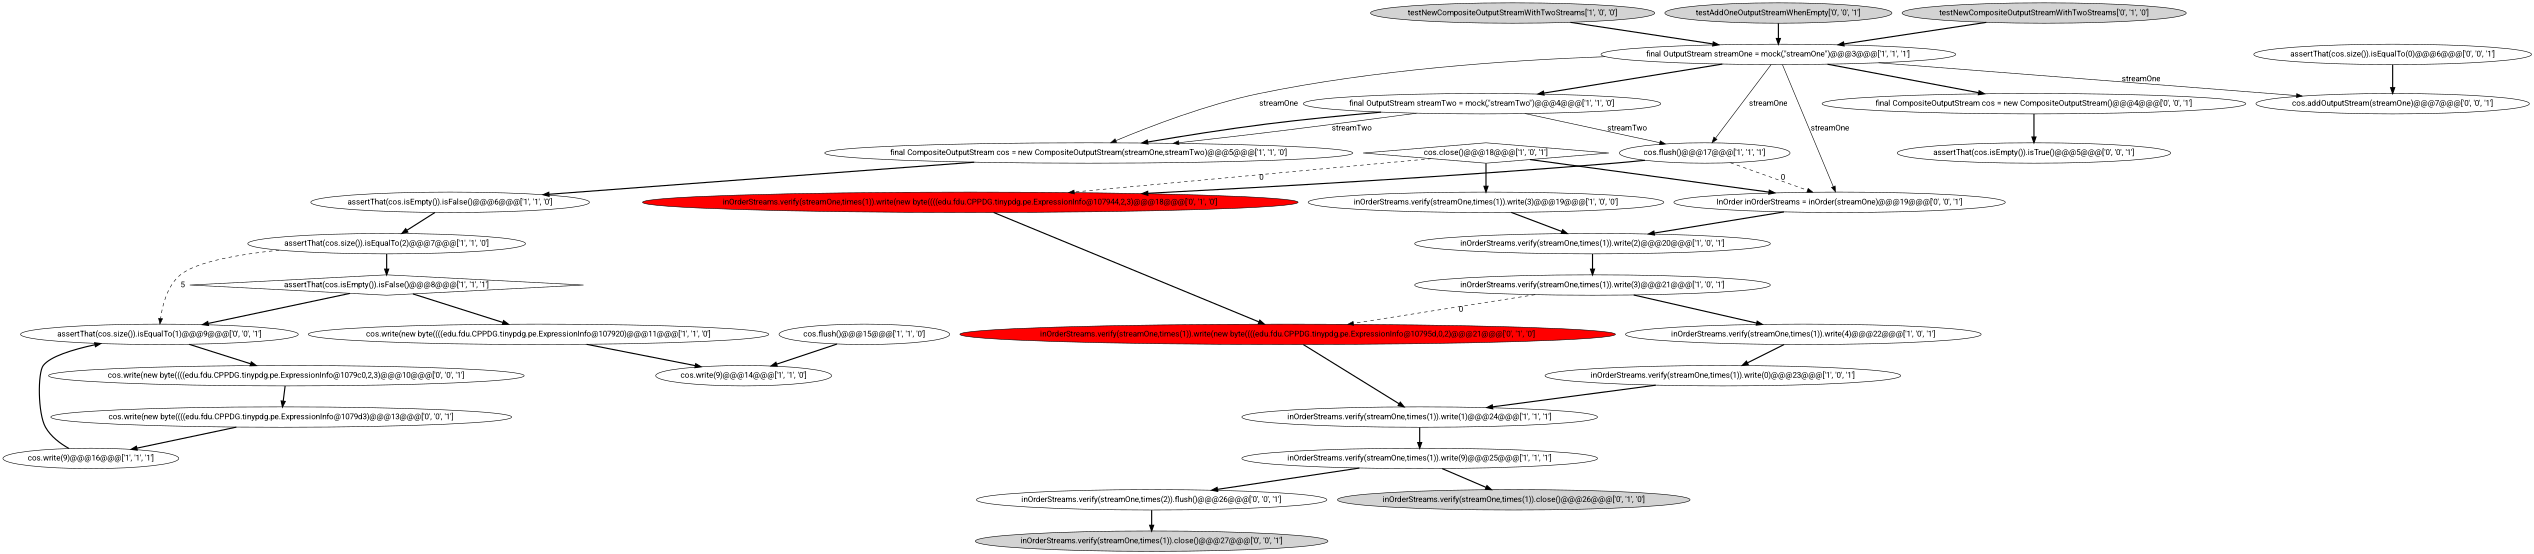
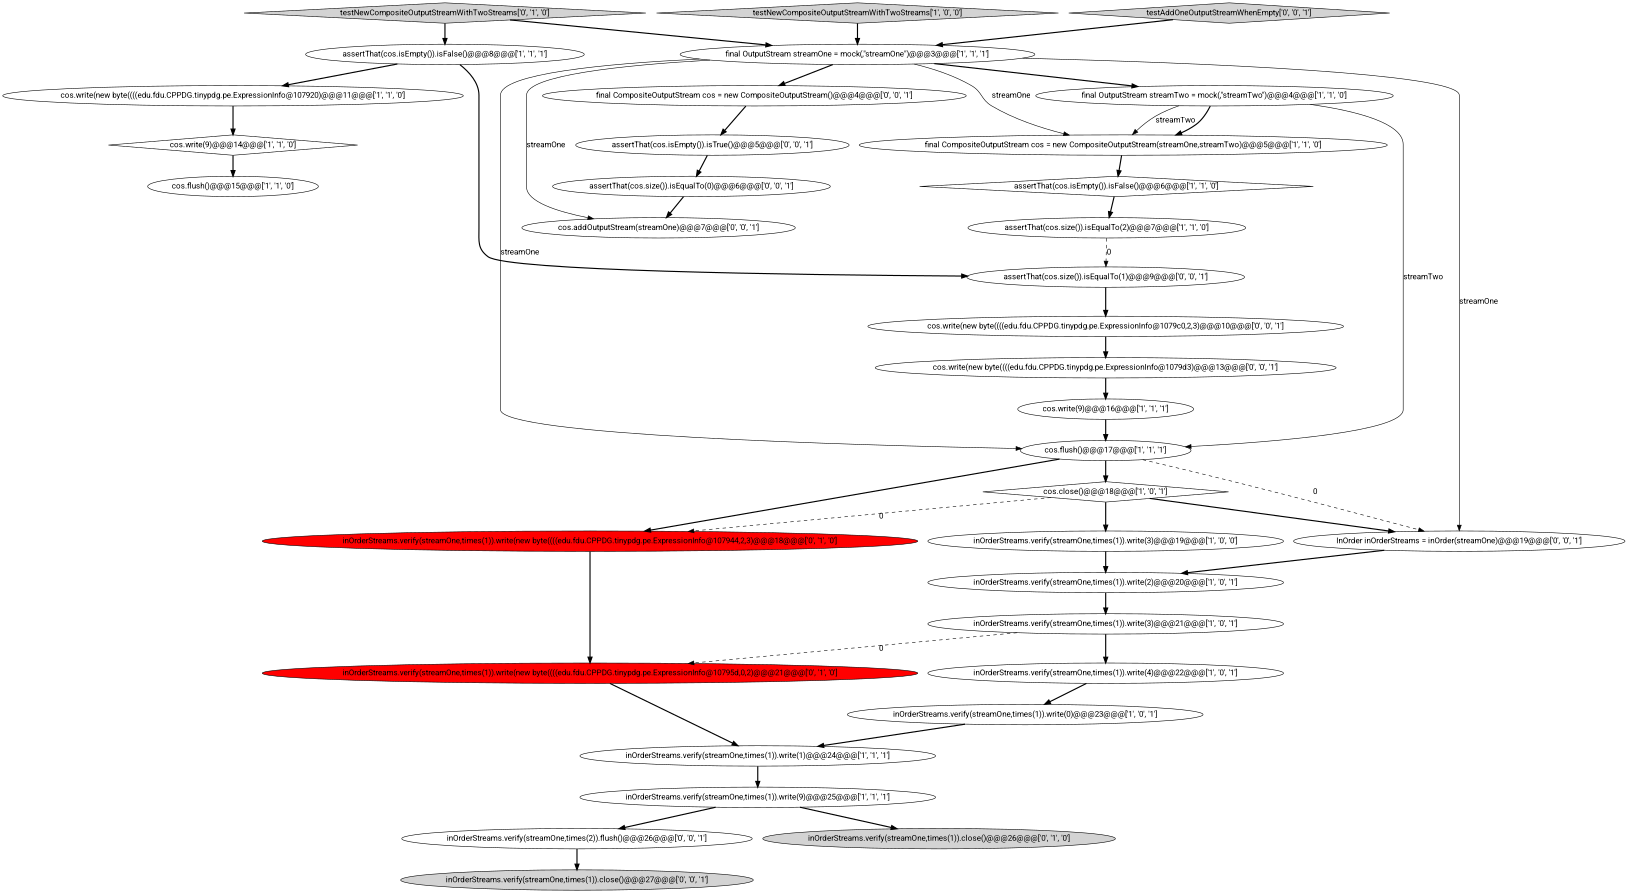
(1513, 13) -> (857, 13)
(1778, 13) -> (1229, 13)
(2044, 13) -> (445, 13)
none -> (703, 163)
(450, 202) -> (1116, 186)
(387, 262) -> (445, 31)
(183, 285) -> (1109, 252)
(387, 285) -> (445, 54)
(807, 354) -> (233, 163)
(744, 376) -> (233, 145)
(39, 384) -> (1106, 427)
none -> (1106, 468)
